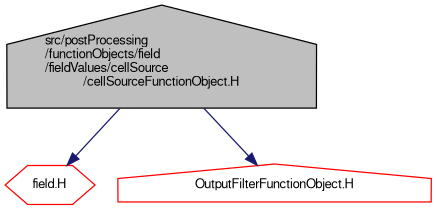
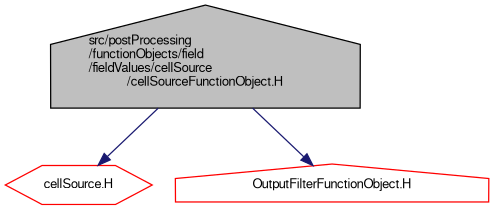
(50, 185) -> (79, 185)
